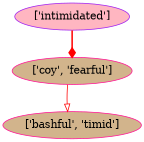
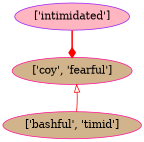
(67, 94) -> (77, 102)
